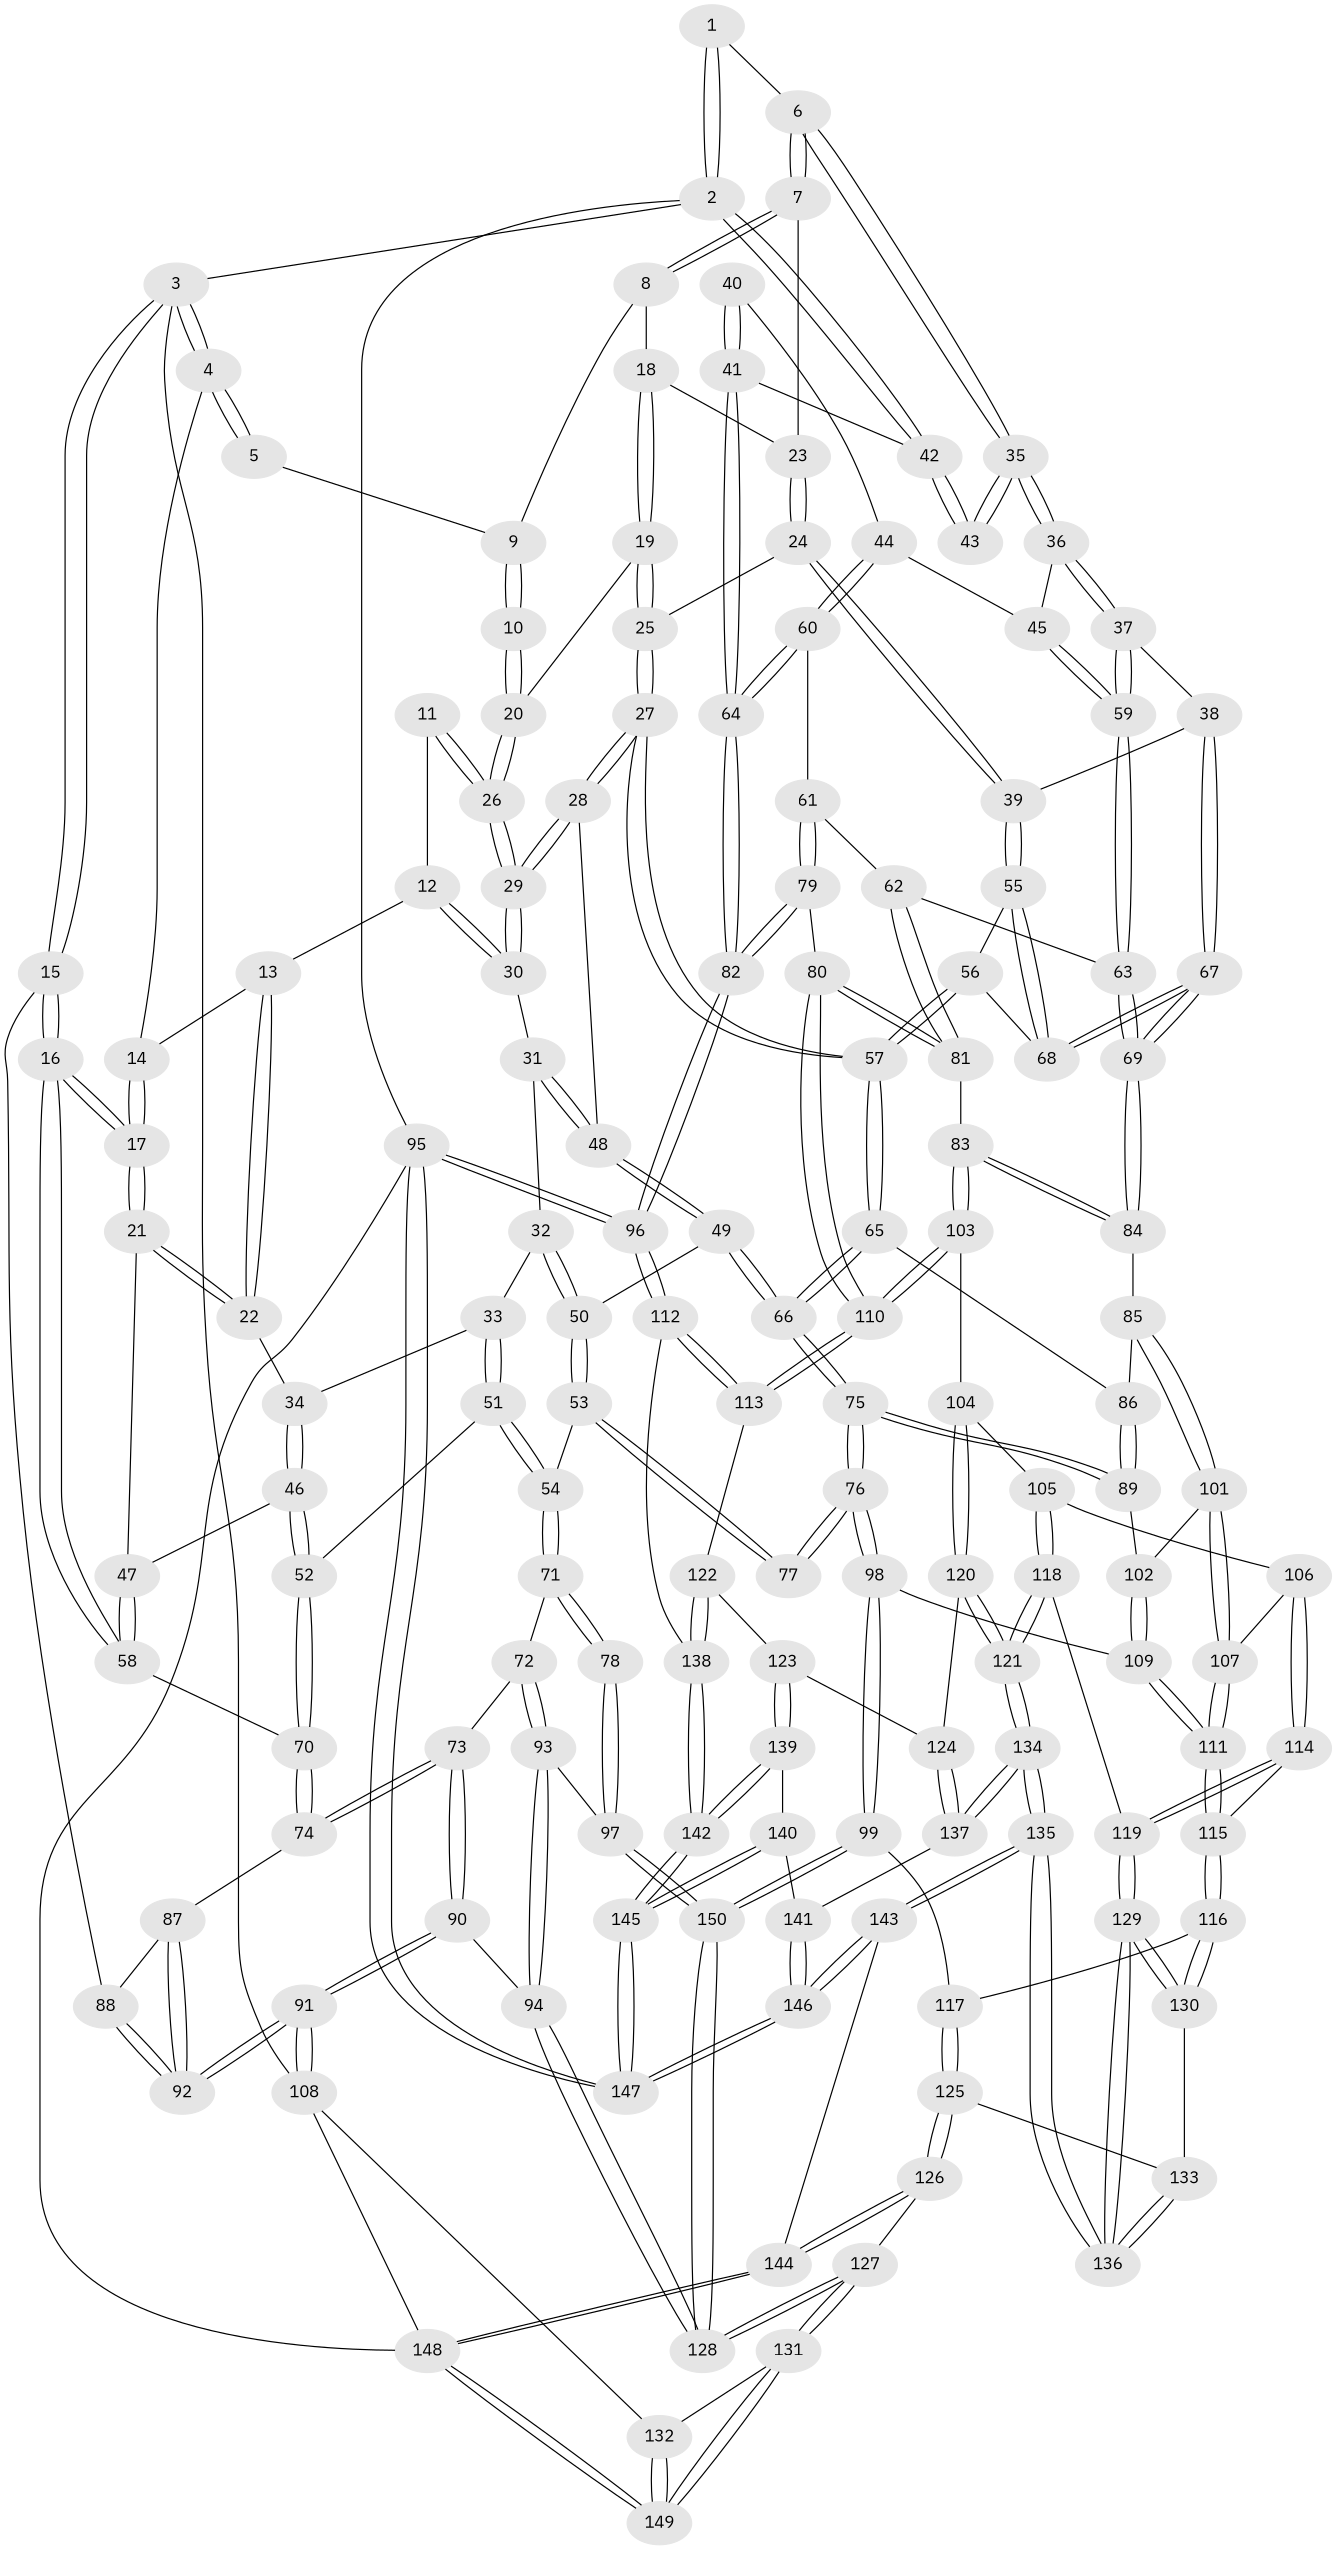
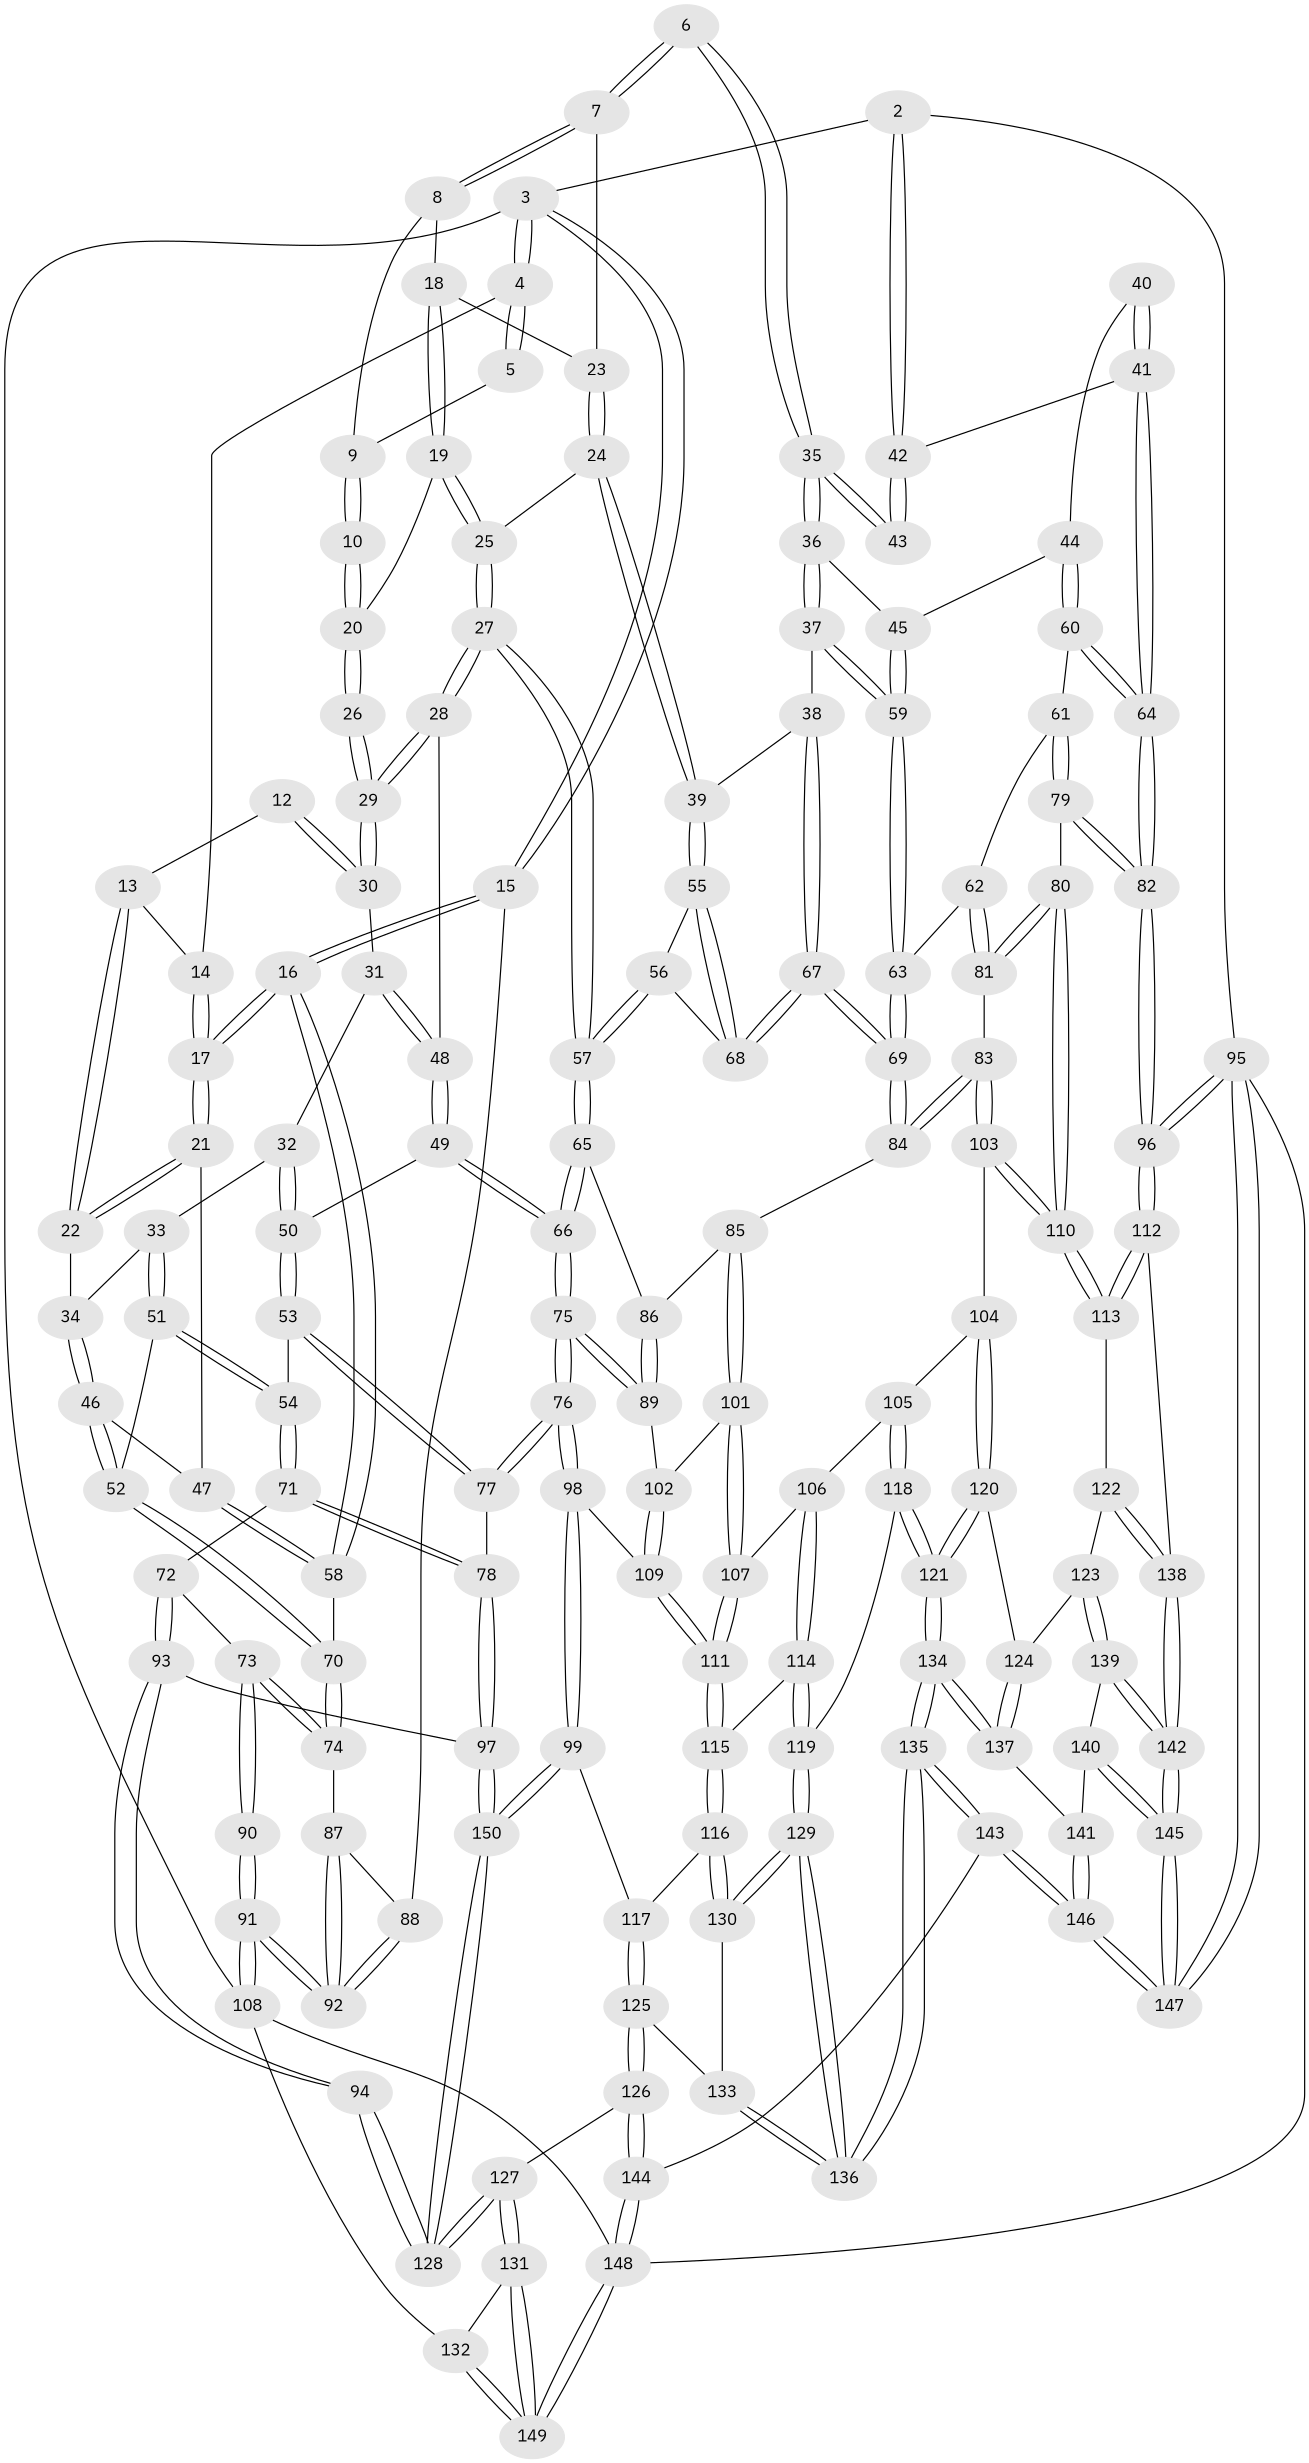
(712, 26) -> none
(427, 715) -> none
none -> (487, 1533)
(496, 1964) -> none
